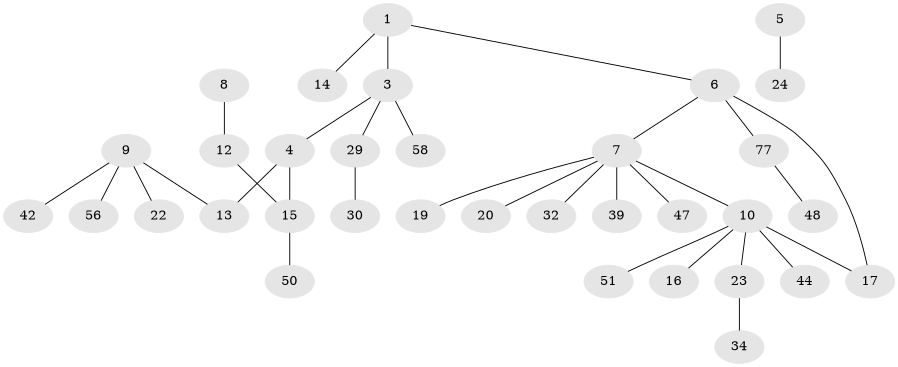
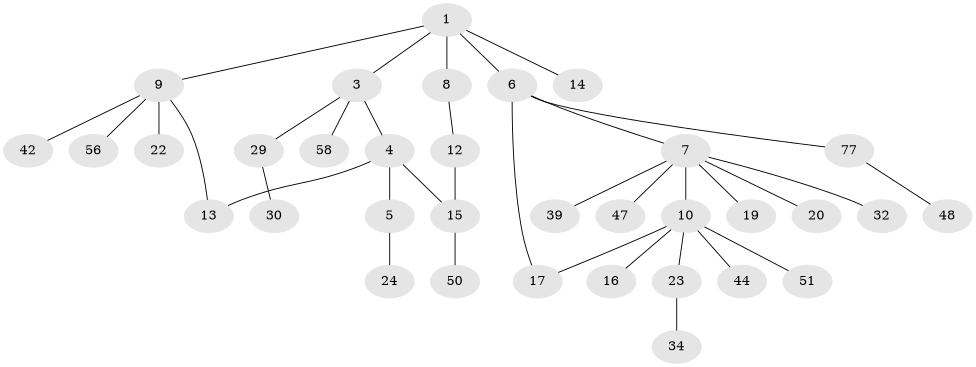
none -> (303, 53)
none -> (447, 53)
none -> (390, 184)
